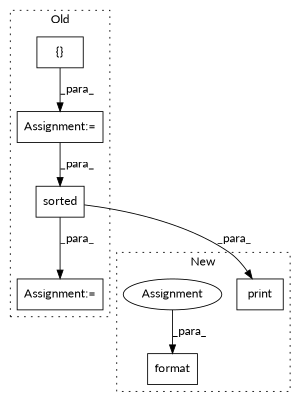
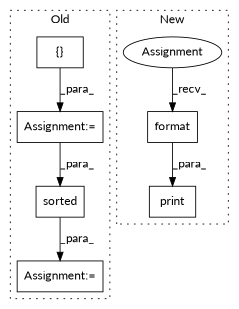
(172, 224) -> (173, 160)
(190, 332) -> (190, 90)
